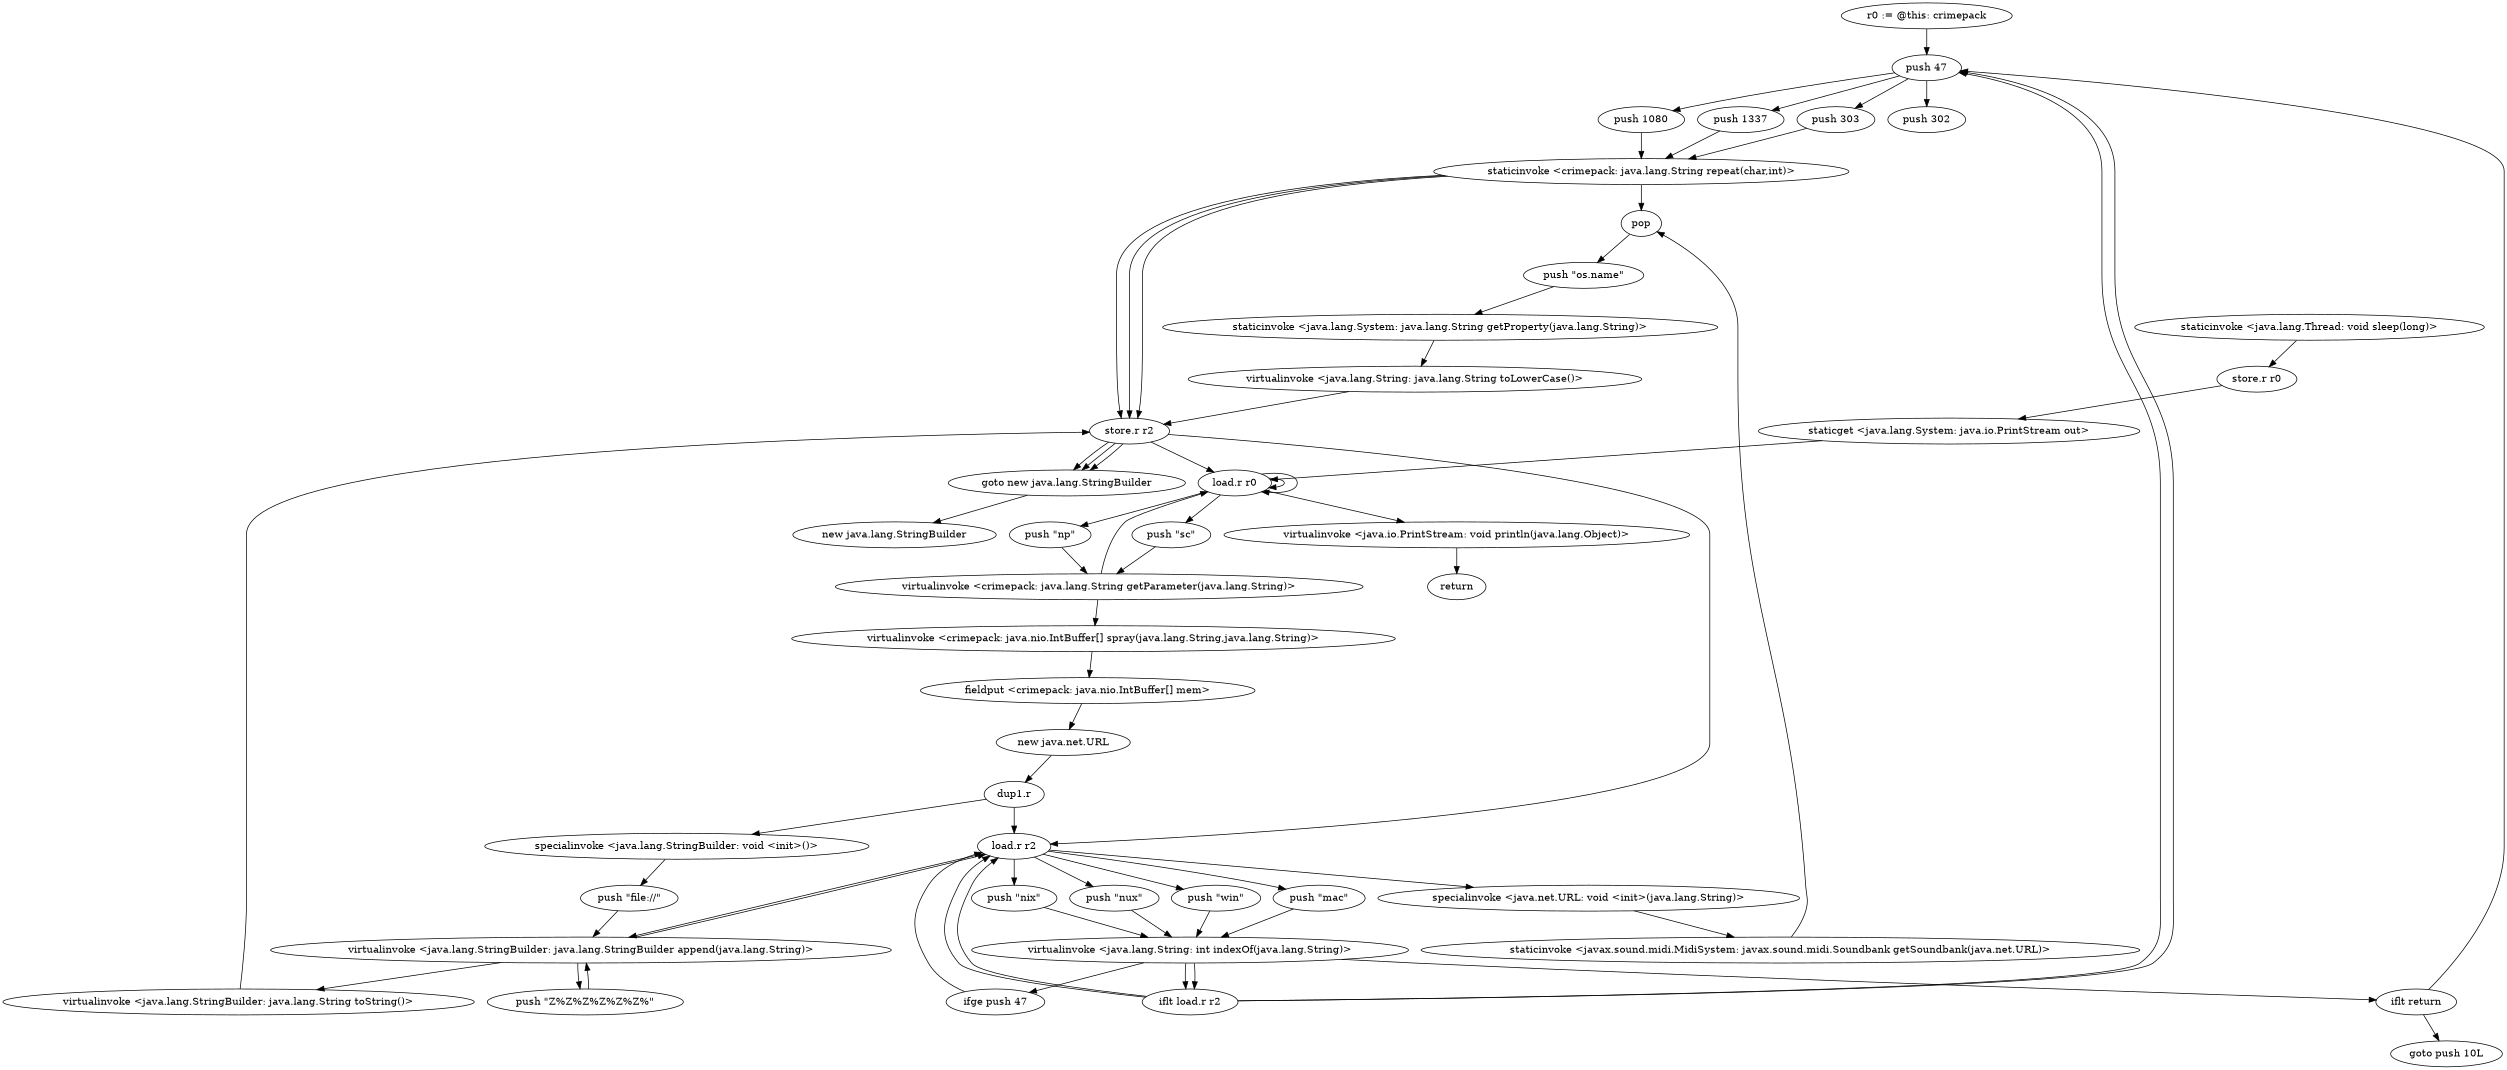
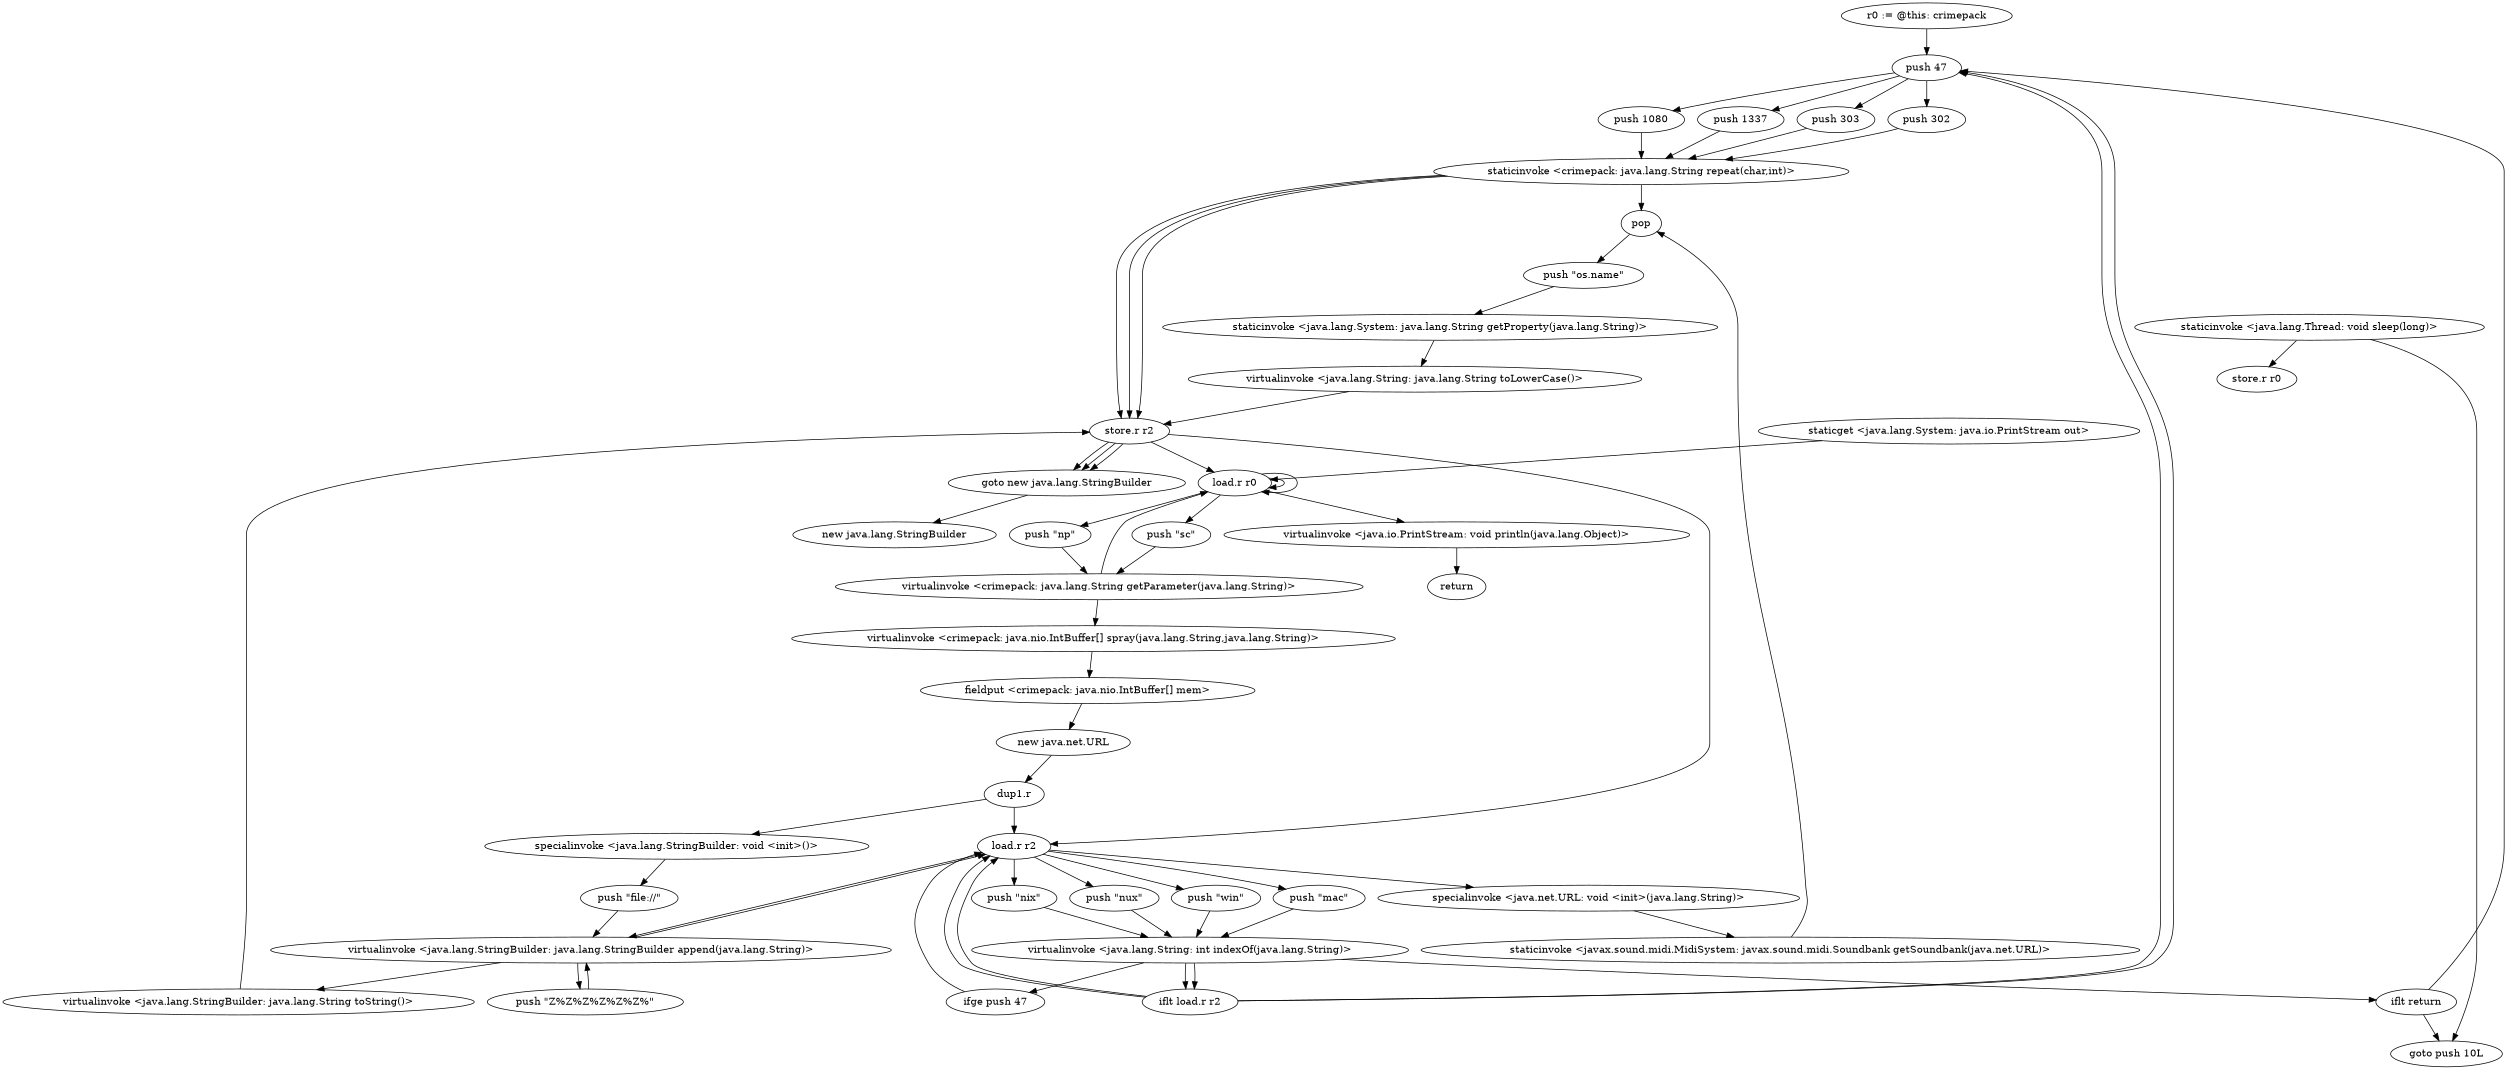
none -> (1816, 145)
(2124, 402) -> none
none -> (2477, 659)
